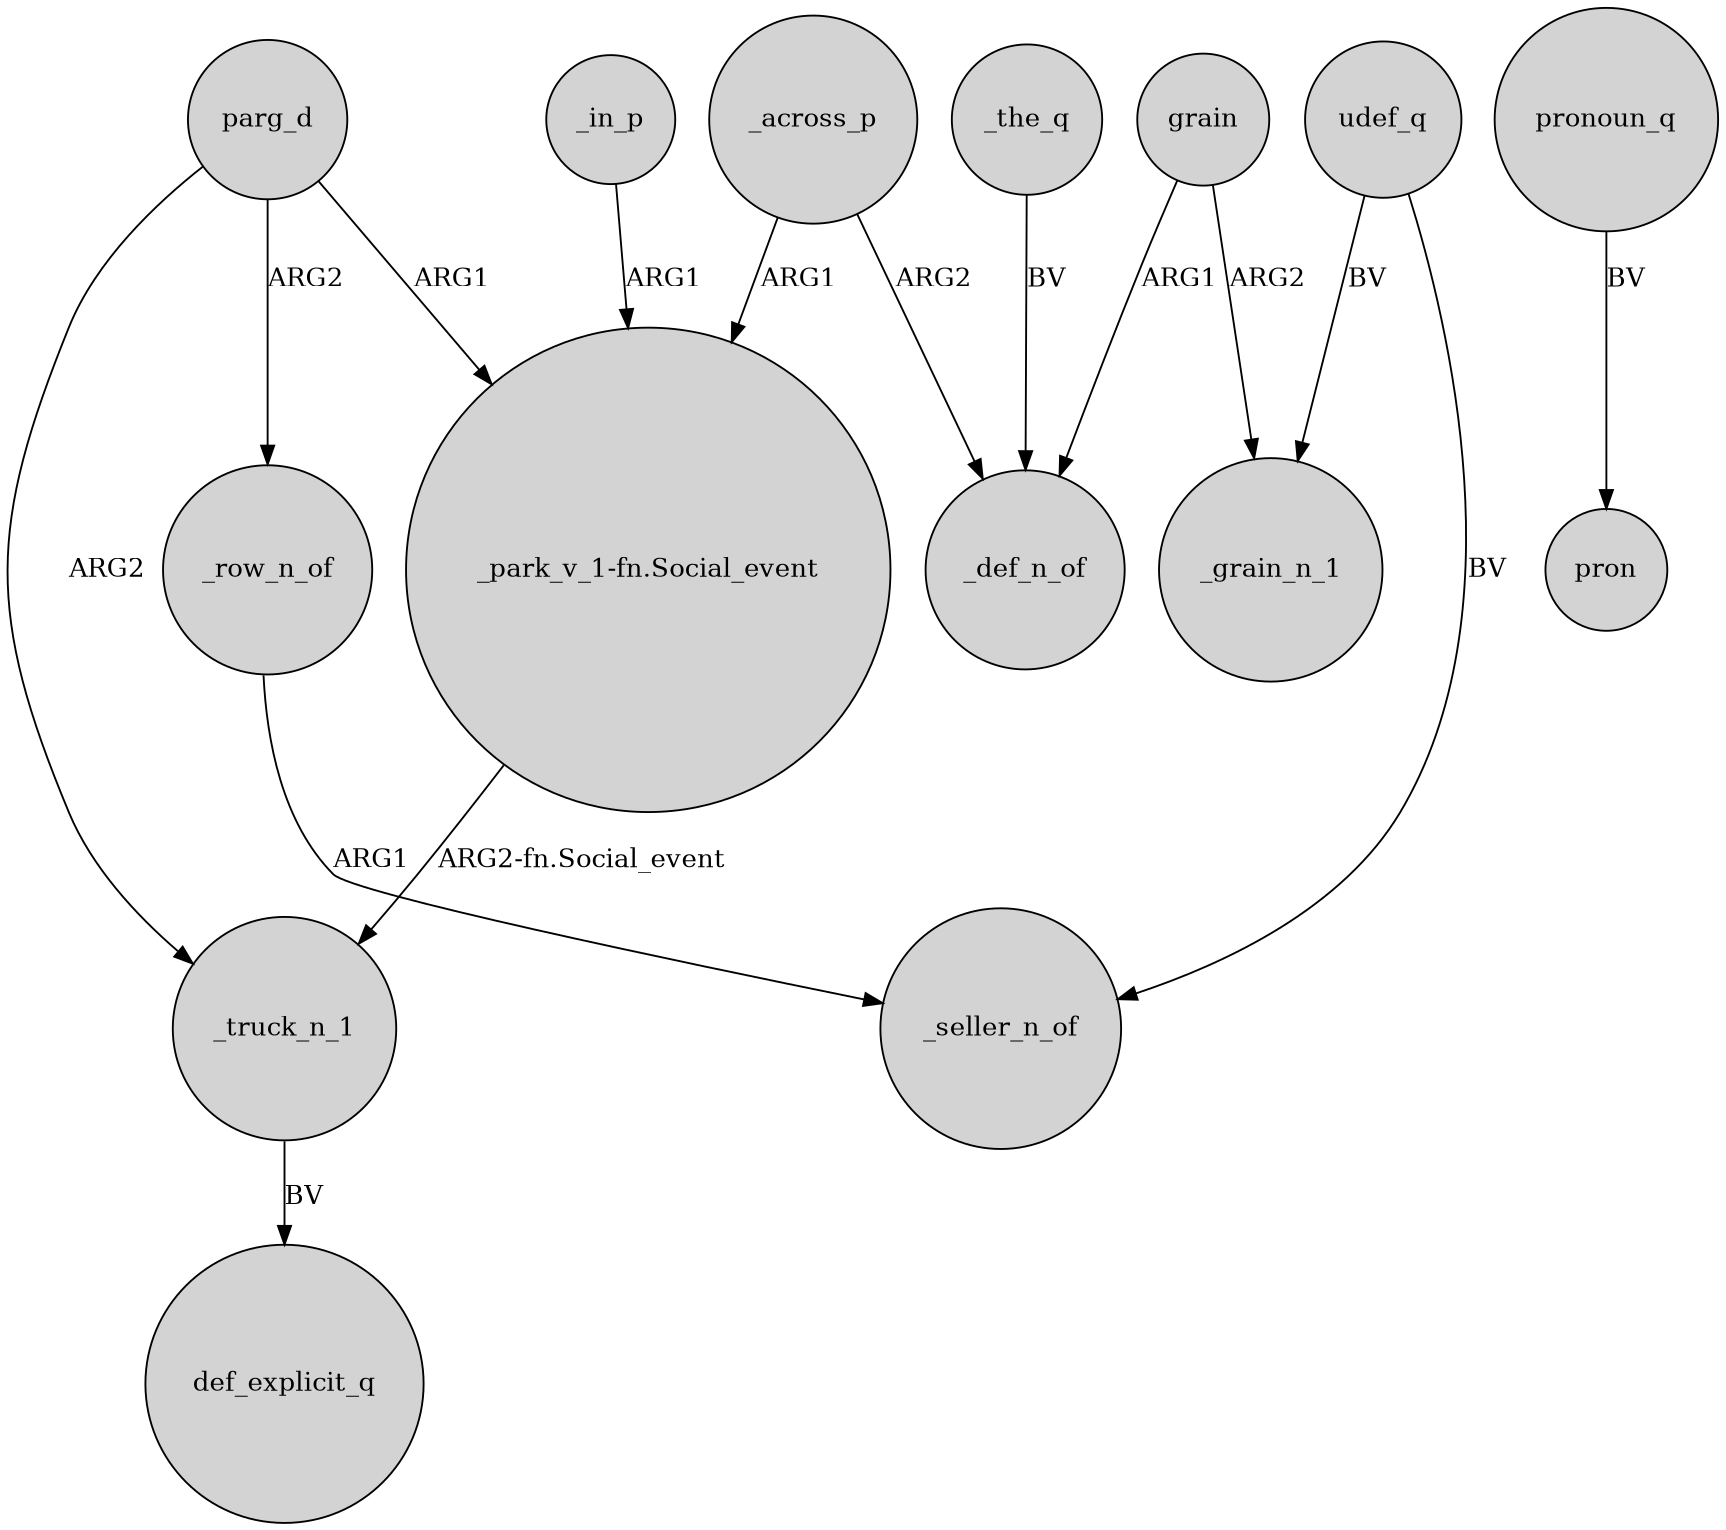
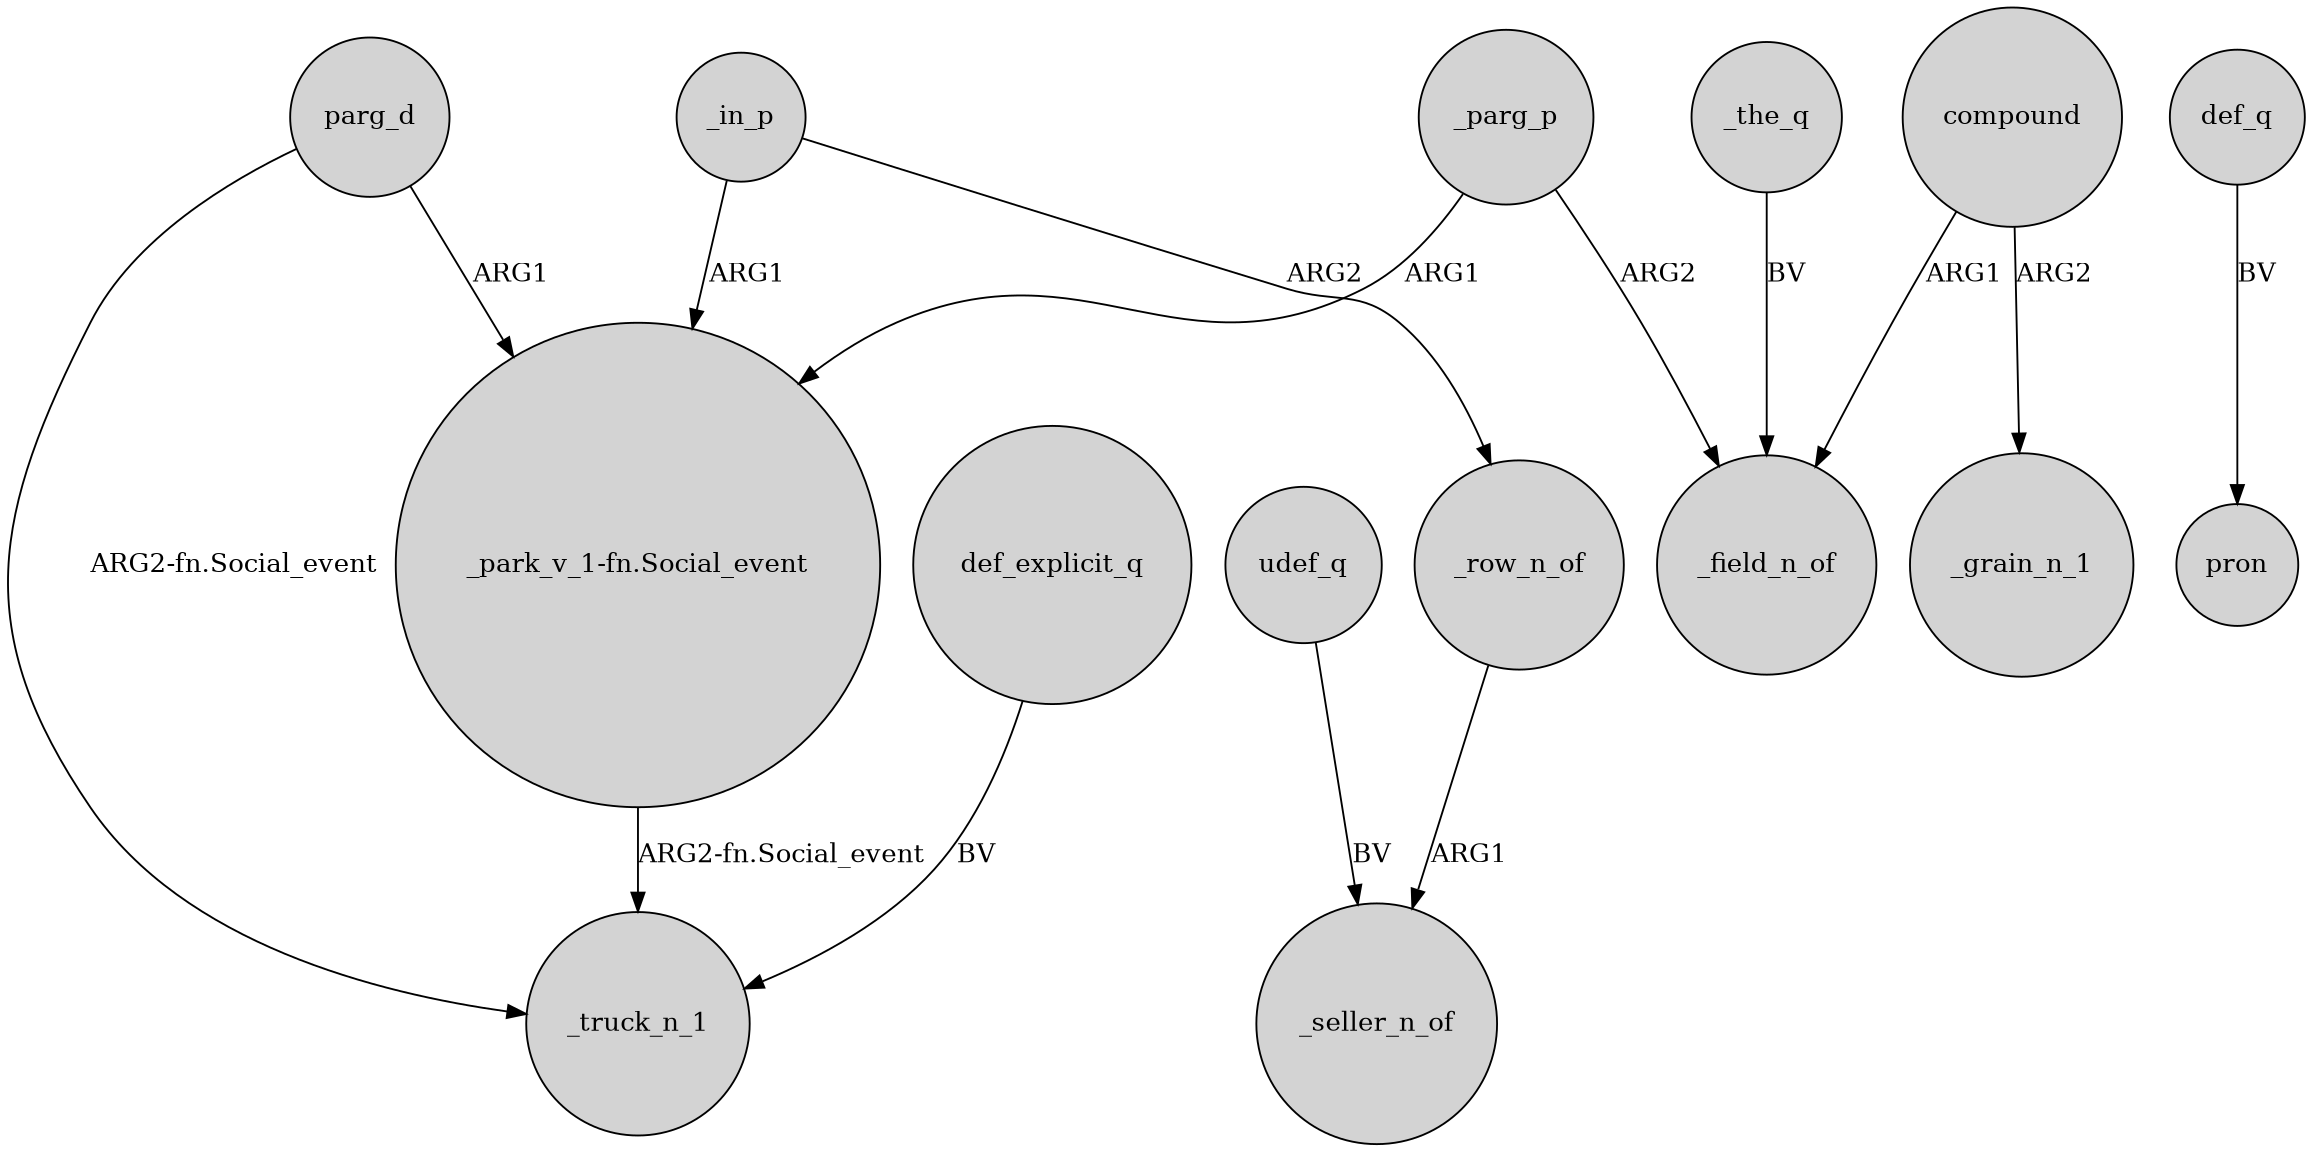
(813, 120) -> (1506, 117)
(1203, 120) -> (2012, 117)
(1606, 120) -> (2237, 117)
(1333, 319) -> none
(268, 322) -> (1174, 254)
(107, 570) -> (235, 565)
(1025, 570) -> (1767, 565)
(285, 1183) -> (929, 875)
